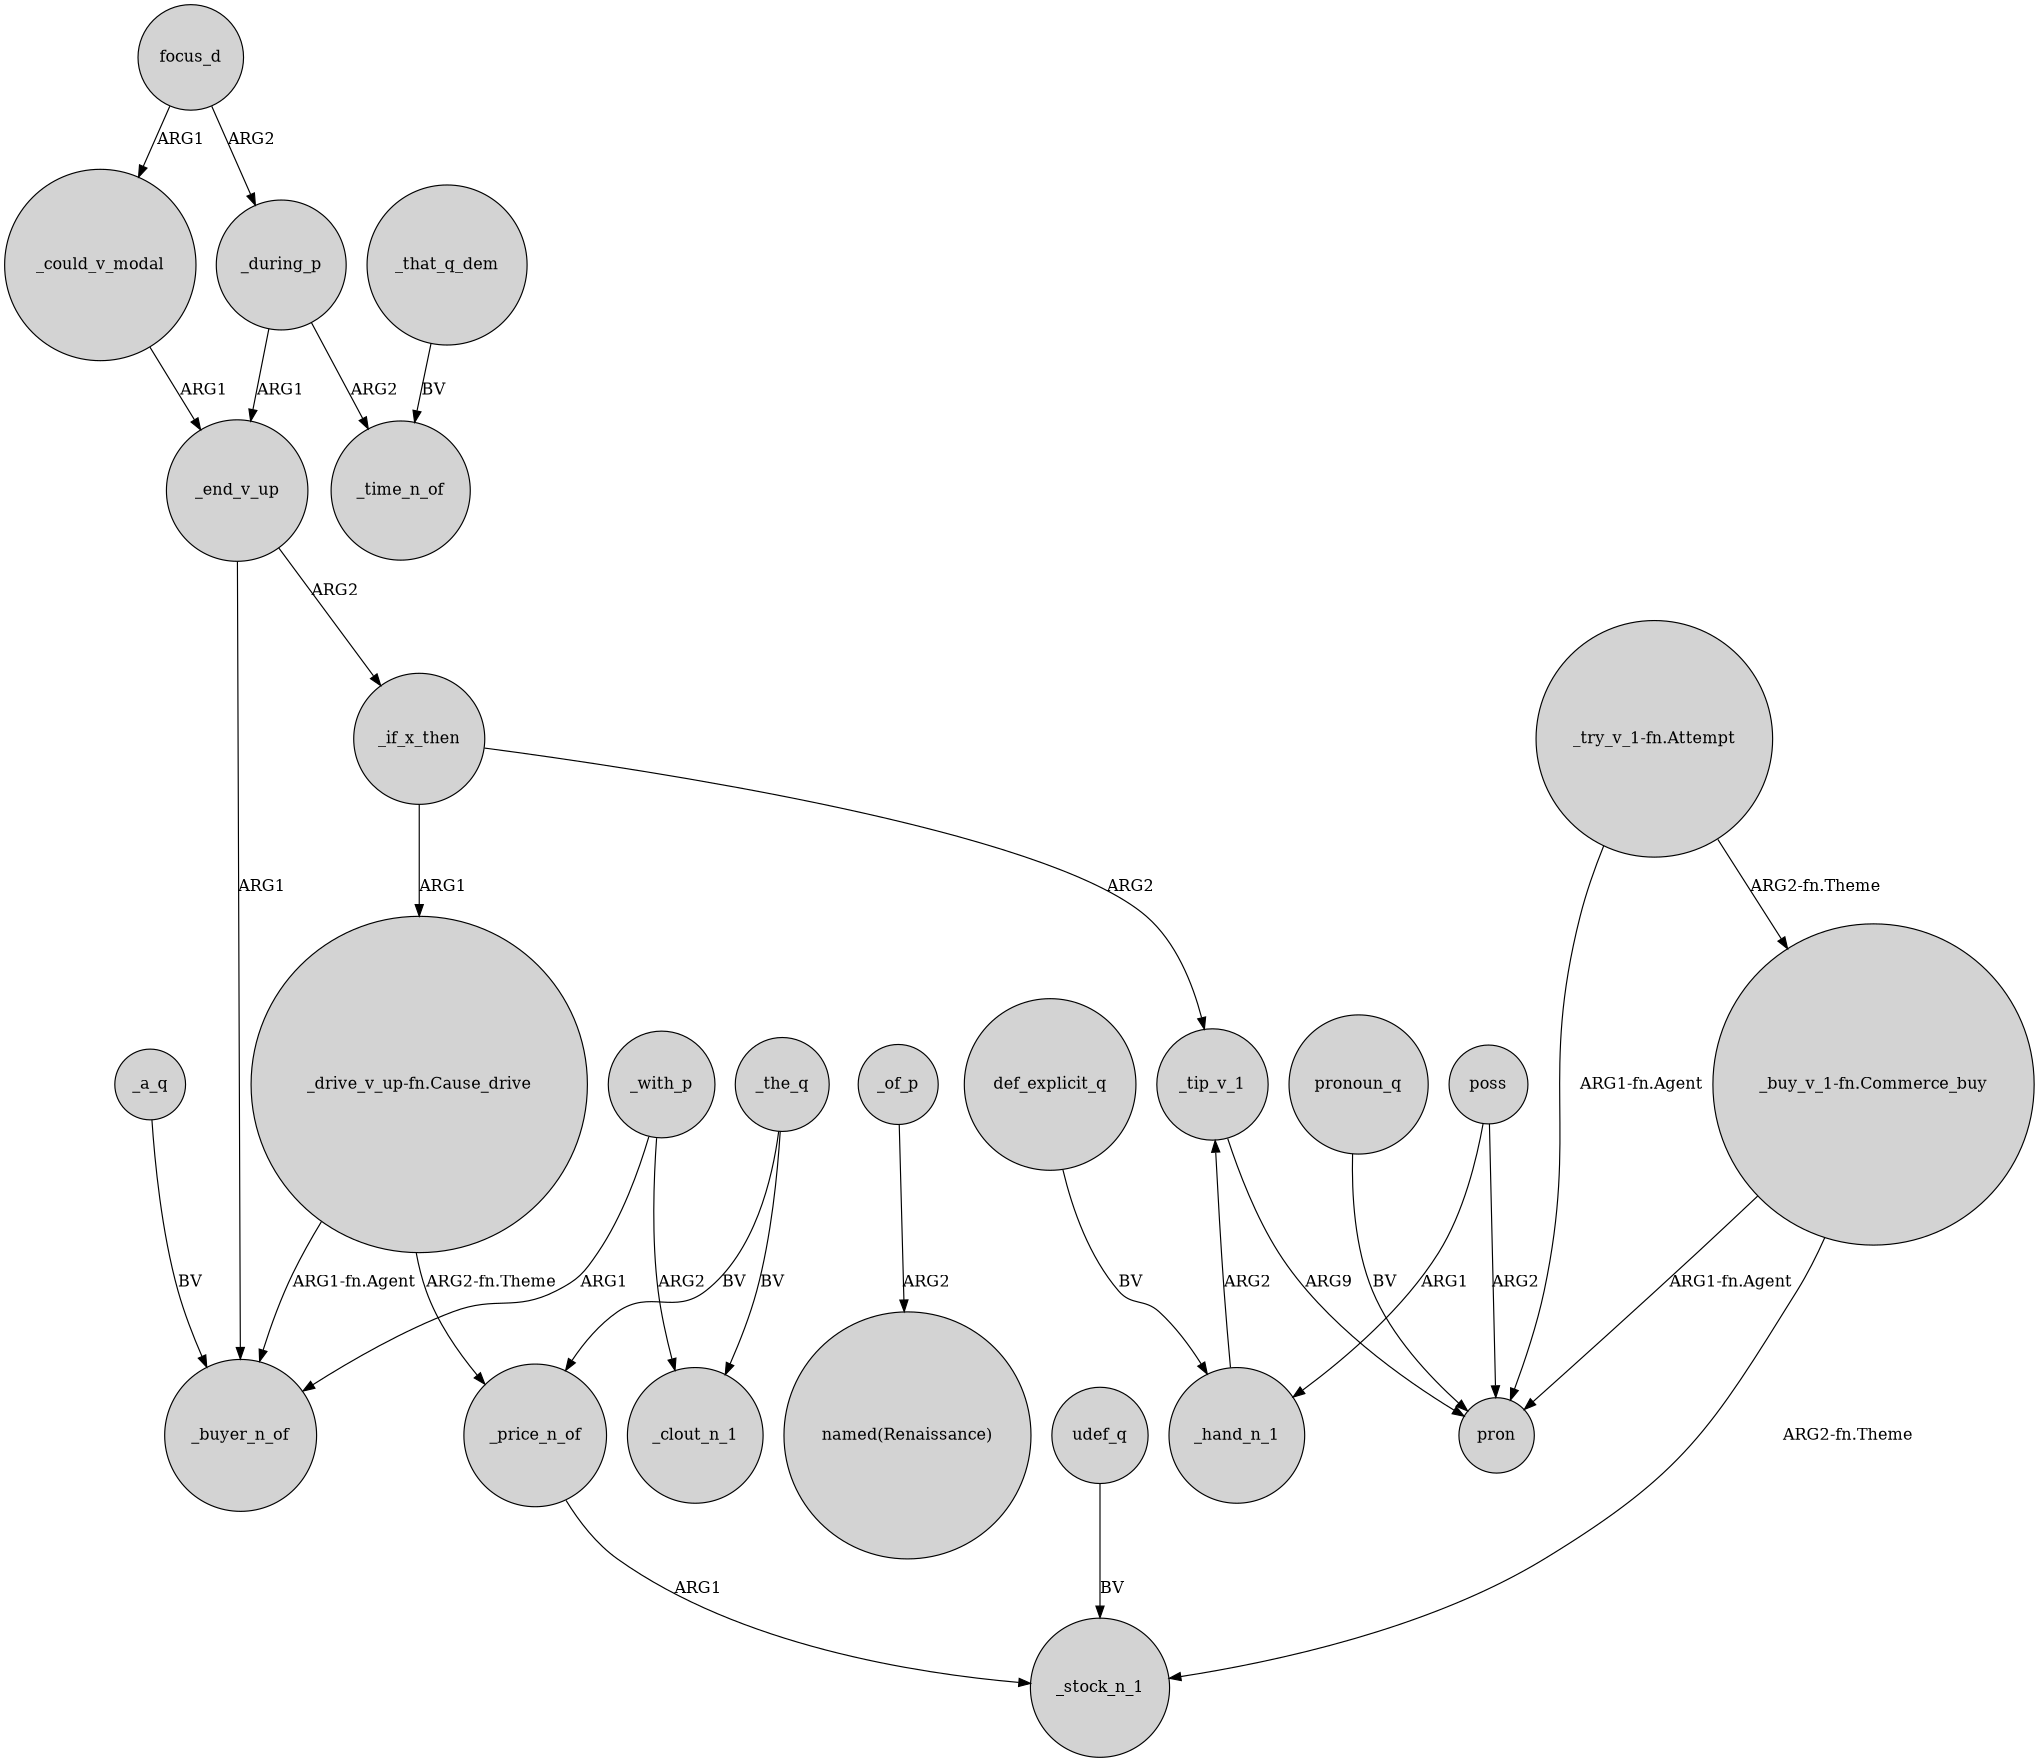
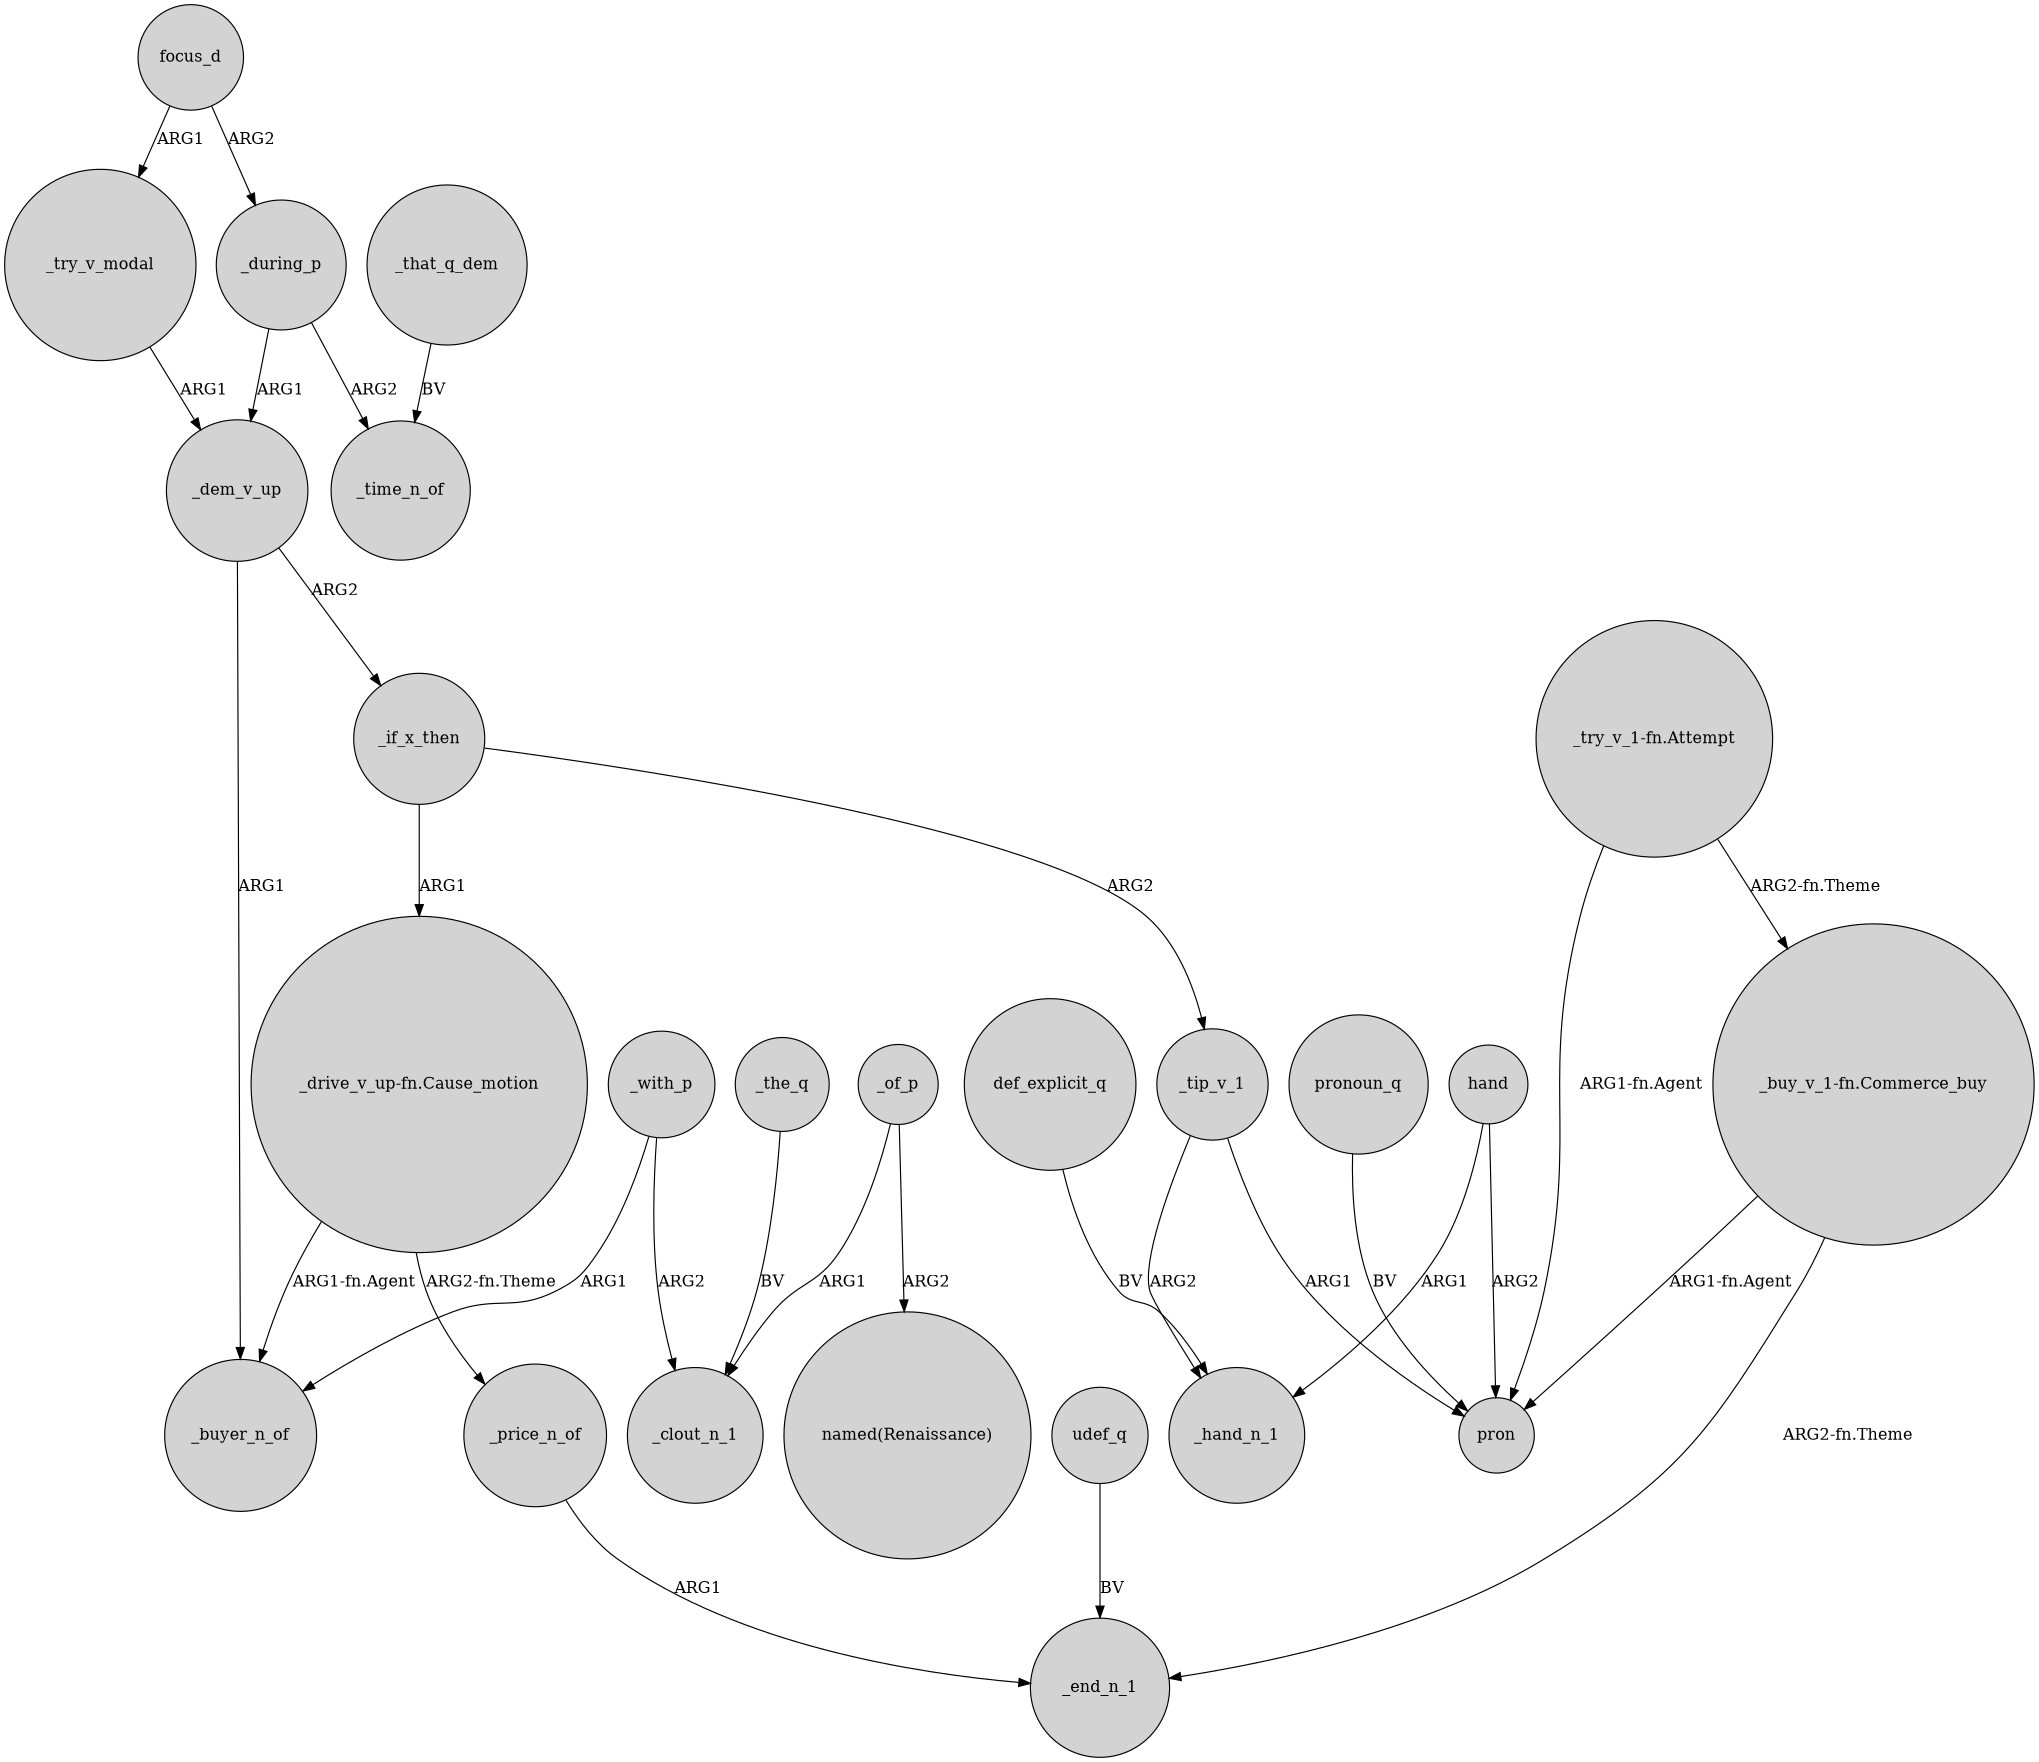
(100, 265) -> (100, 265)
(237, 491) -> (237, 491)
(150, 1084) -> none
(419, 1084) -> (419, 1084)
(1489, 1084) -> (1489, 1084)
none -> (834, 1259)
(1222, 1260) -> (1151, 1255)
(1329, 1282) -> (1329, 1282)
(713, 1284) -> none
(1100, 1688) -> (1100, 1688)
